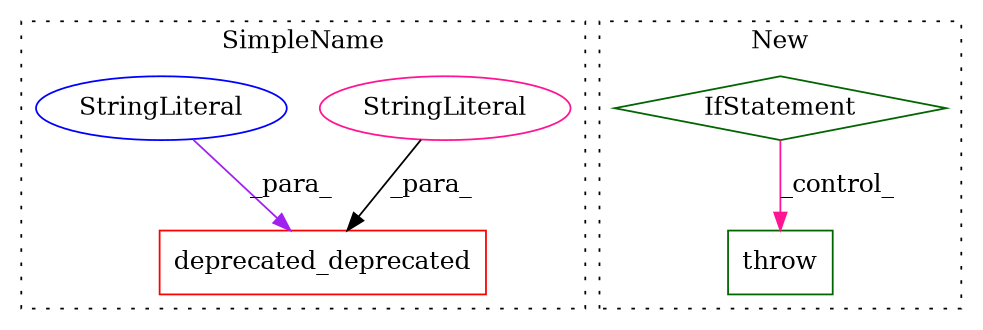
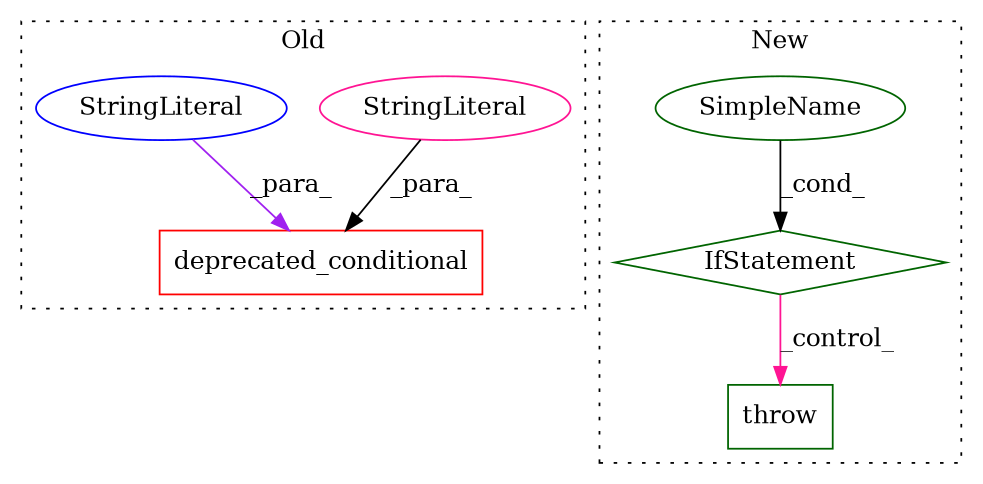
(303, 42) -> (303, 42)
none -> (780, 108)
(323, 262) -> (321, 262)
